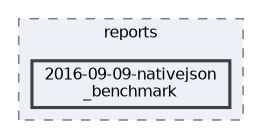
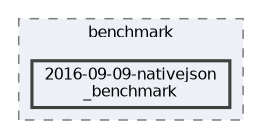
(131, 34) -> (131, 34)
